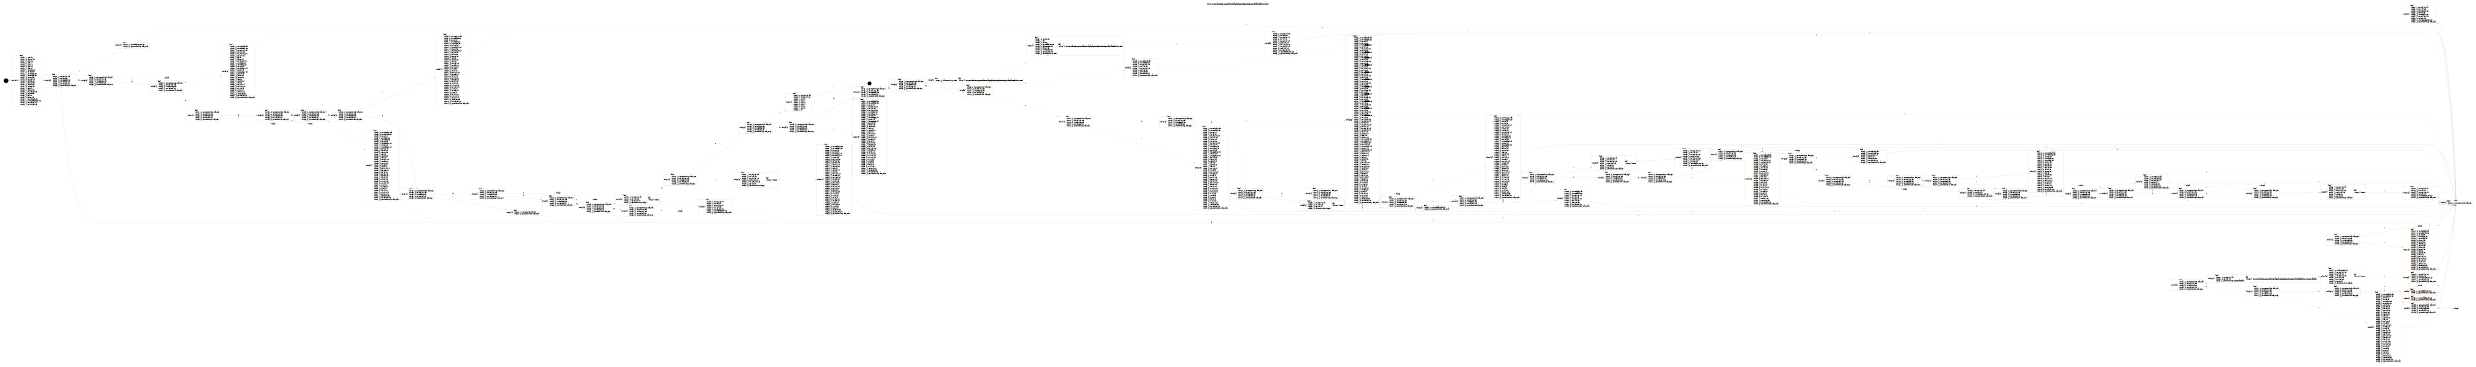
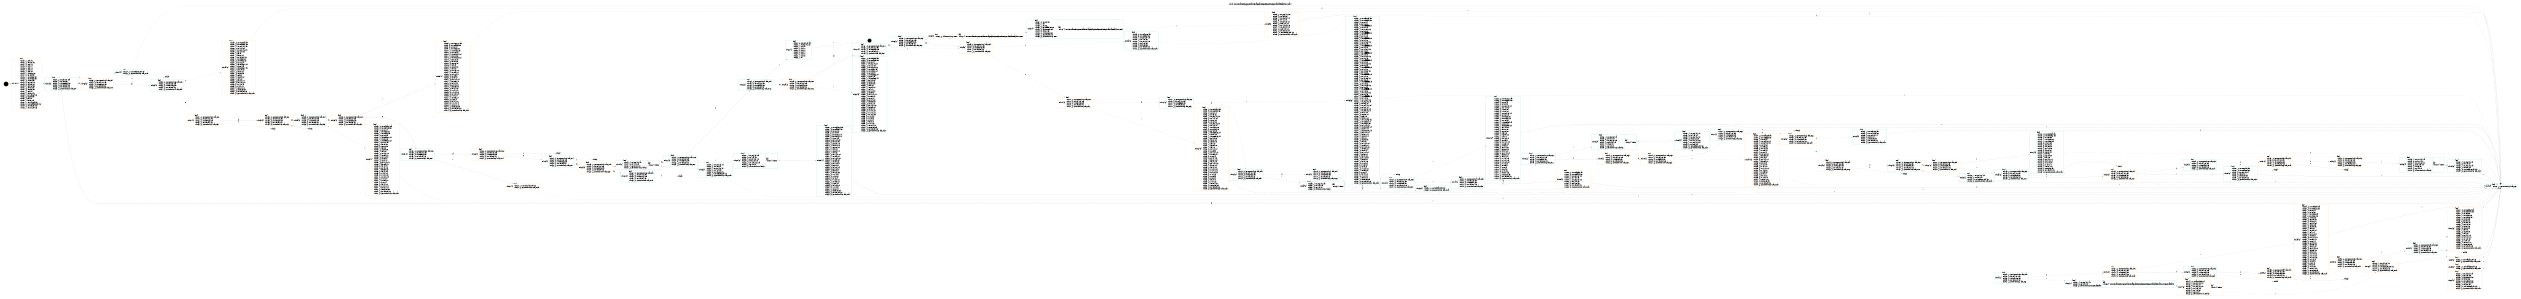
none -> (2346, 262)
